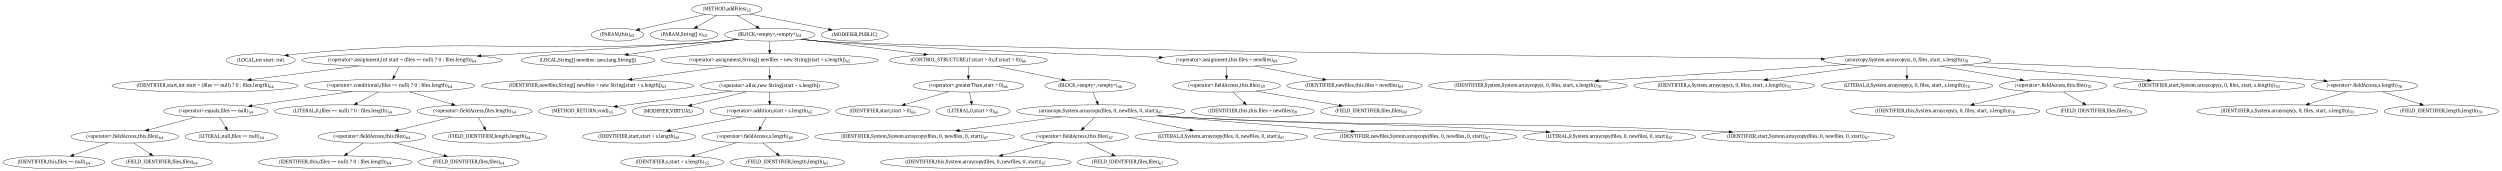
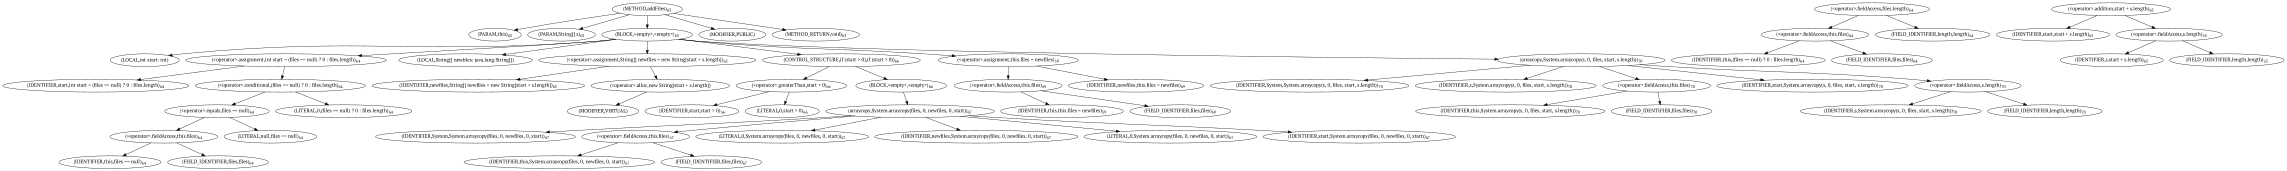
(1907, 86) -> none
(770, 97) -> none
(431, 98) -> none
(675, 99) -> (728, 21)
